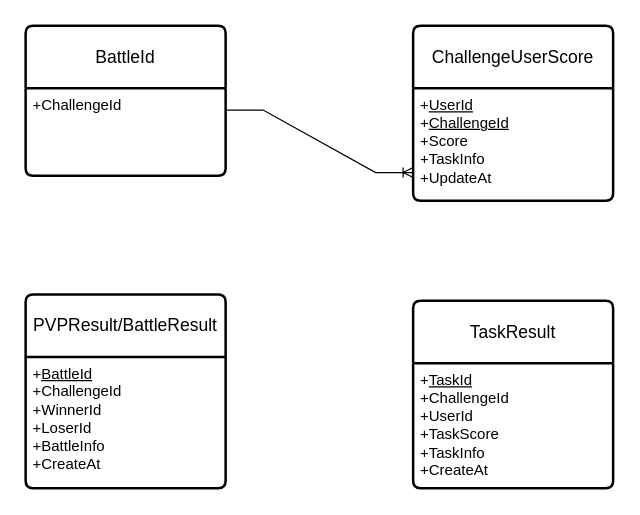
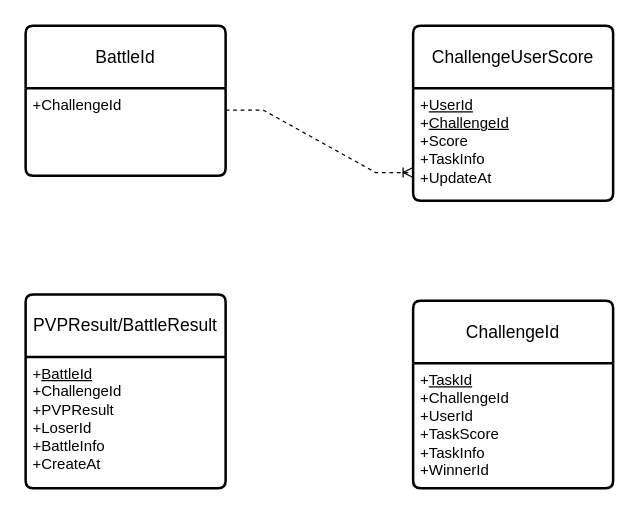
(319, 141) -> (319, 141)
(513, 332) -> (513, 332)
(80, 420) -> (80, 420)
(467, 426) -> (467, 426)
